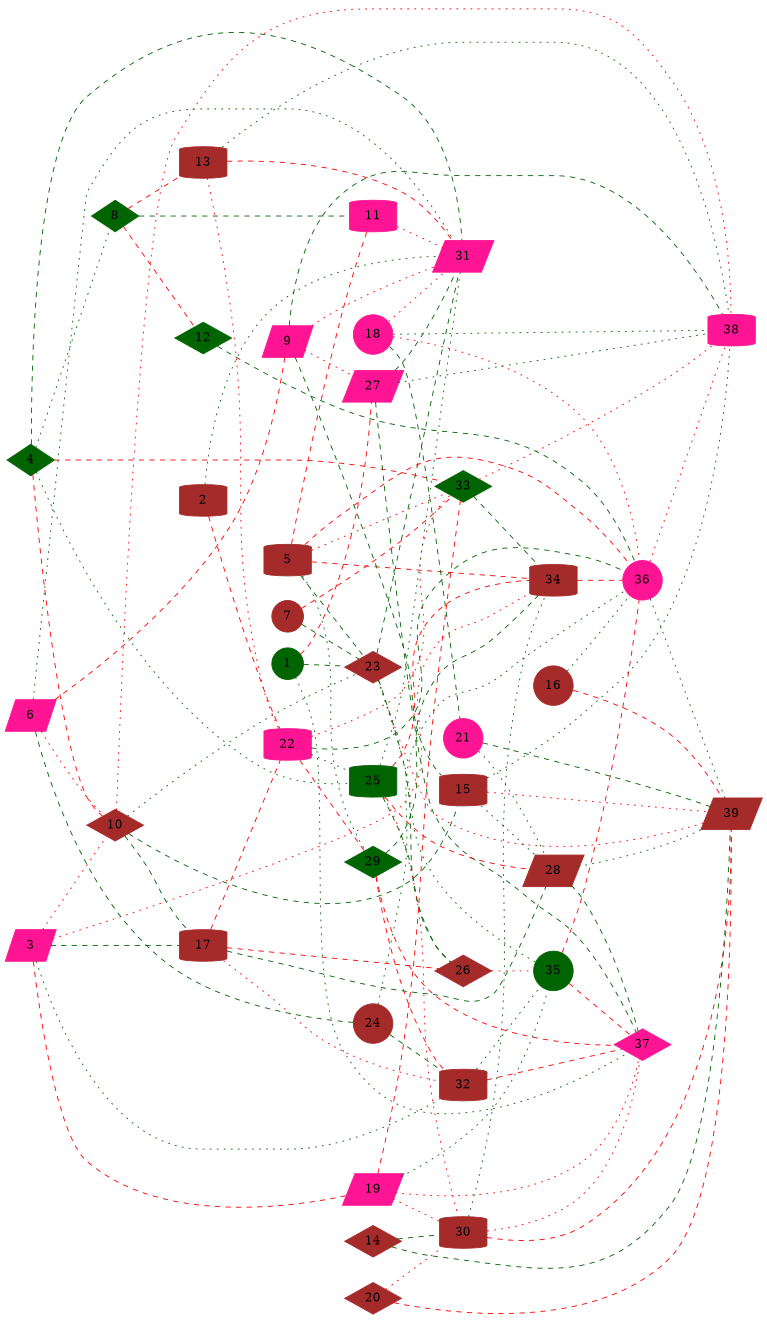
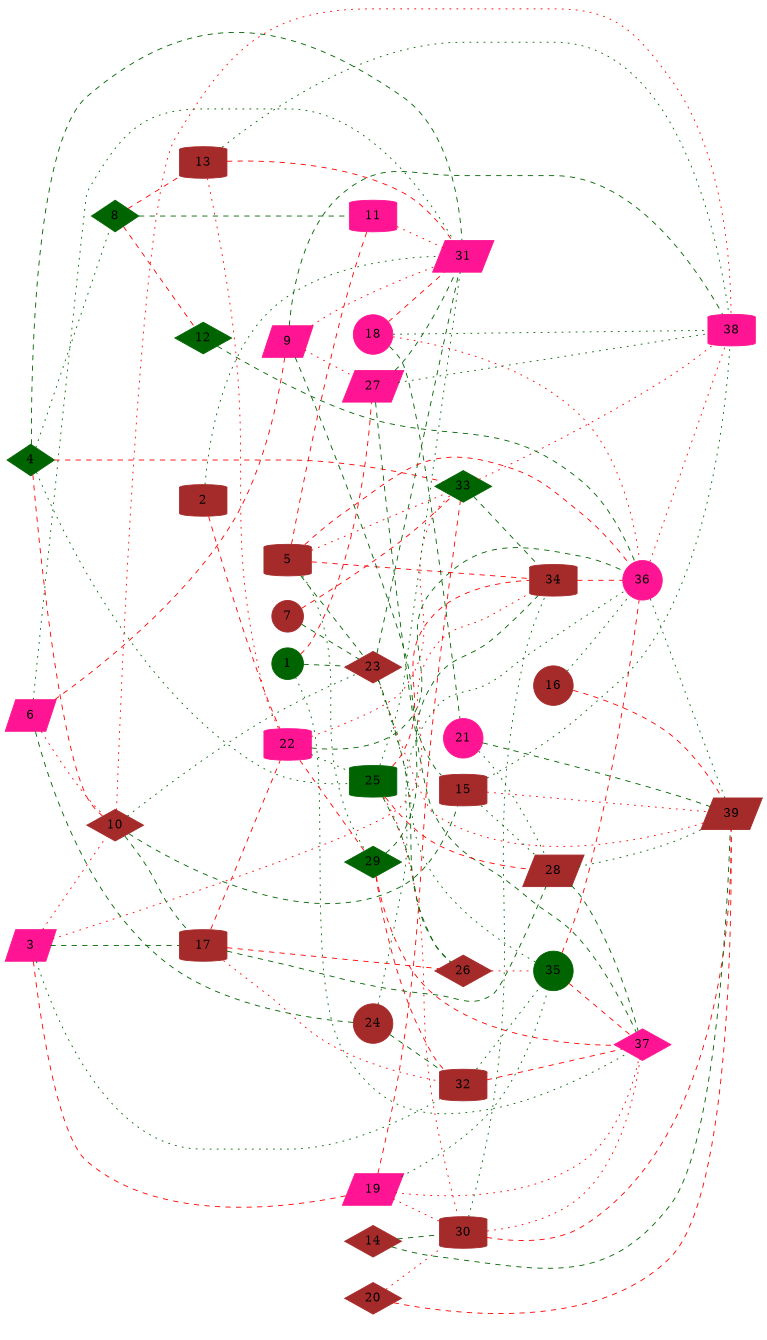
(416, 297) -> (416, 297)
